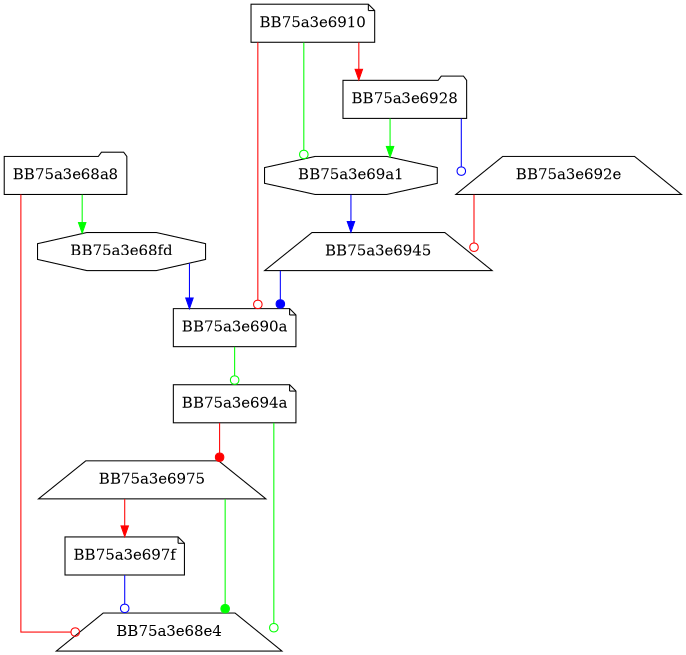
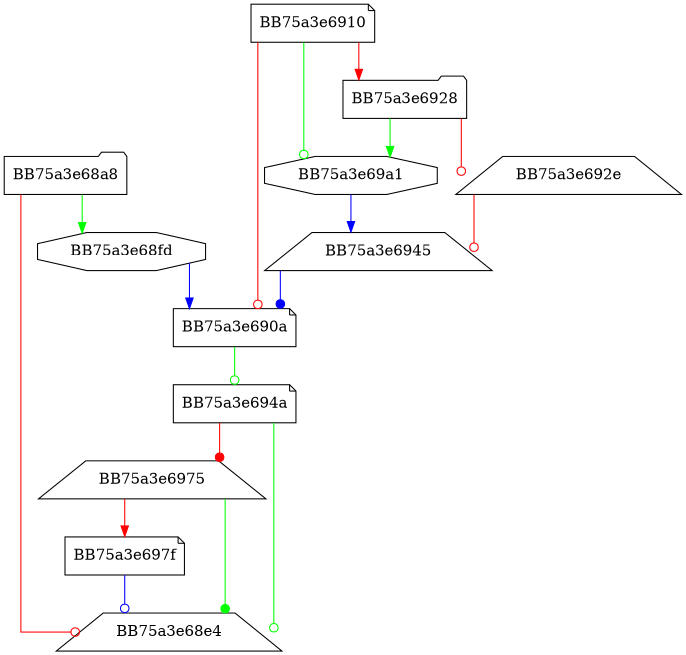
(461, 143) -> (461, 143)
